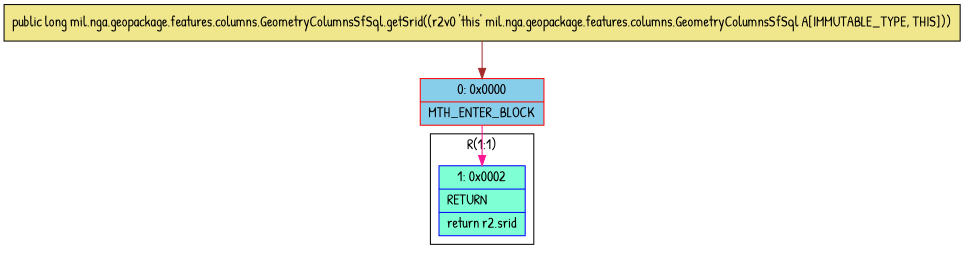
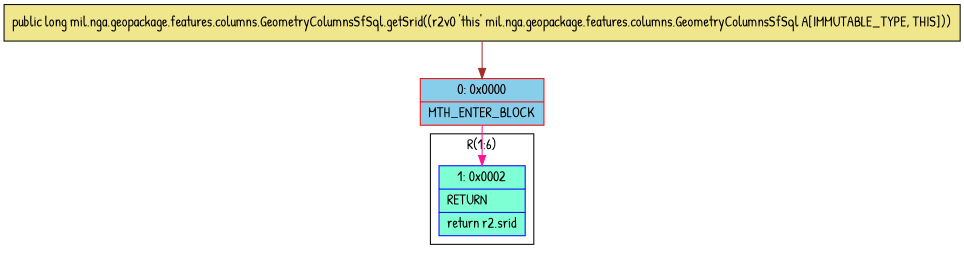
(482, 145) -> (482, 145)
